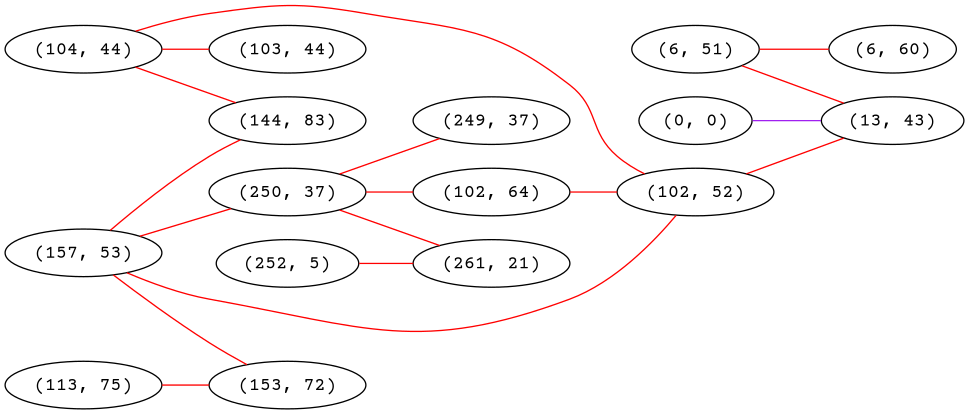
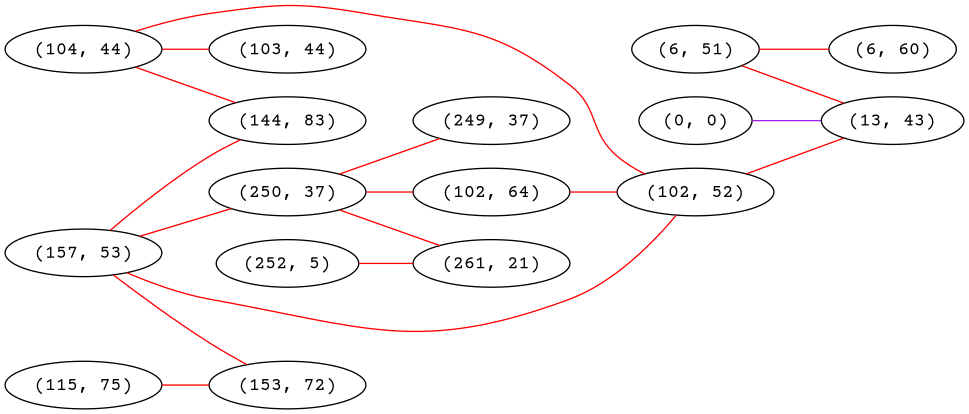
(83, 385) -> (83, 385)
